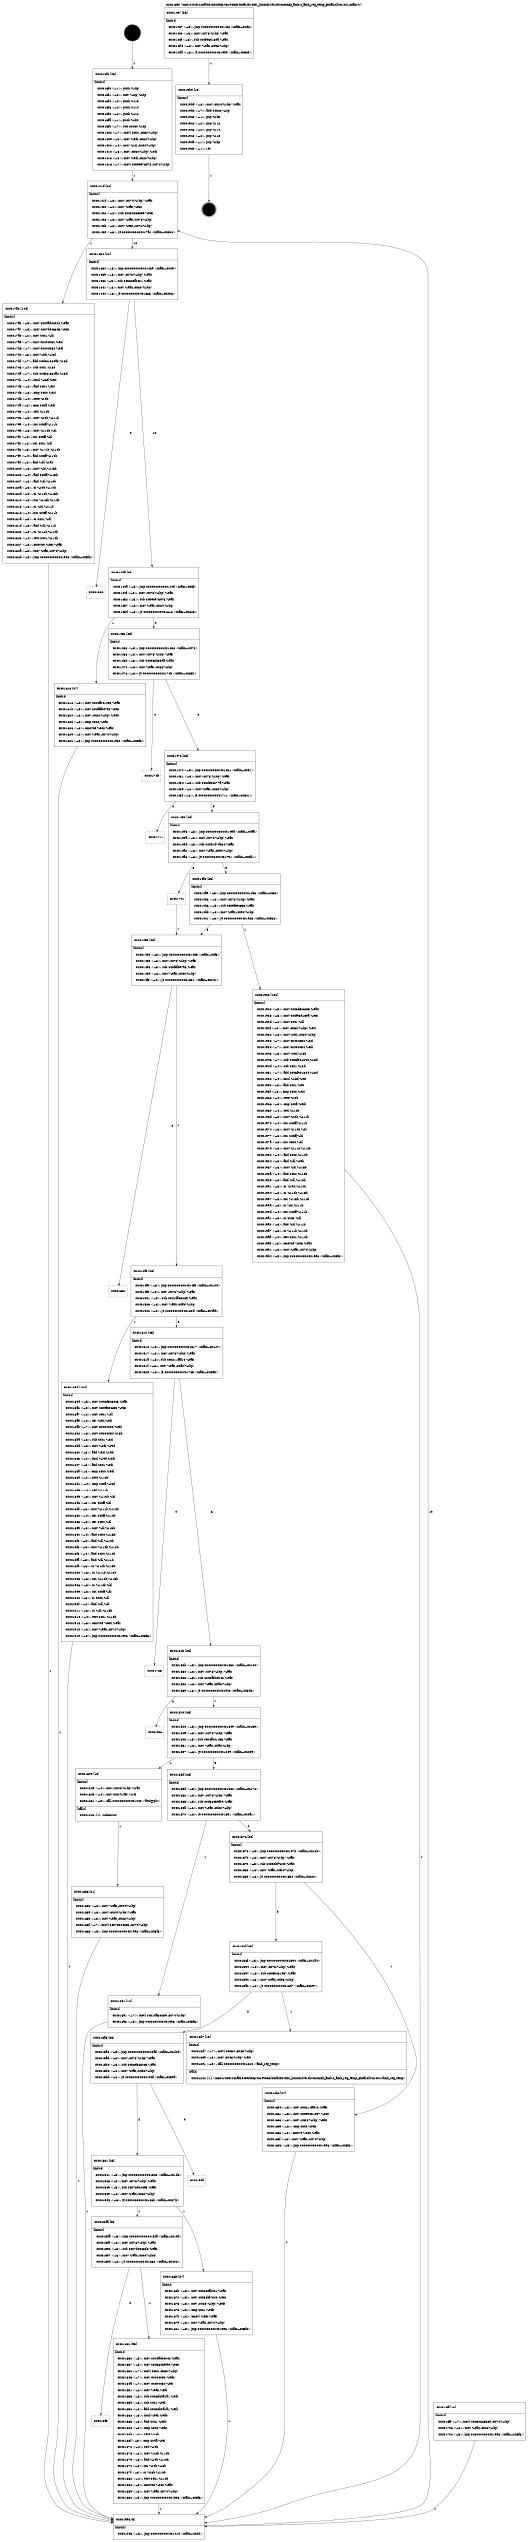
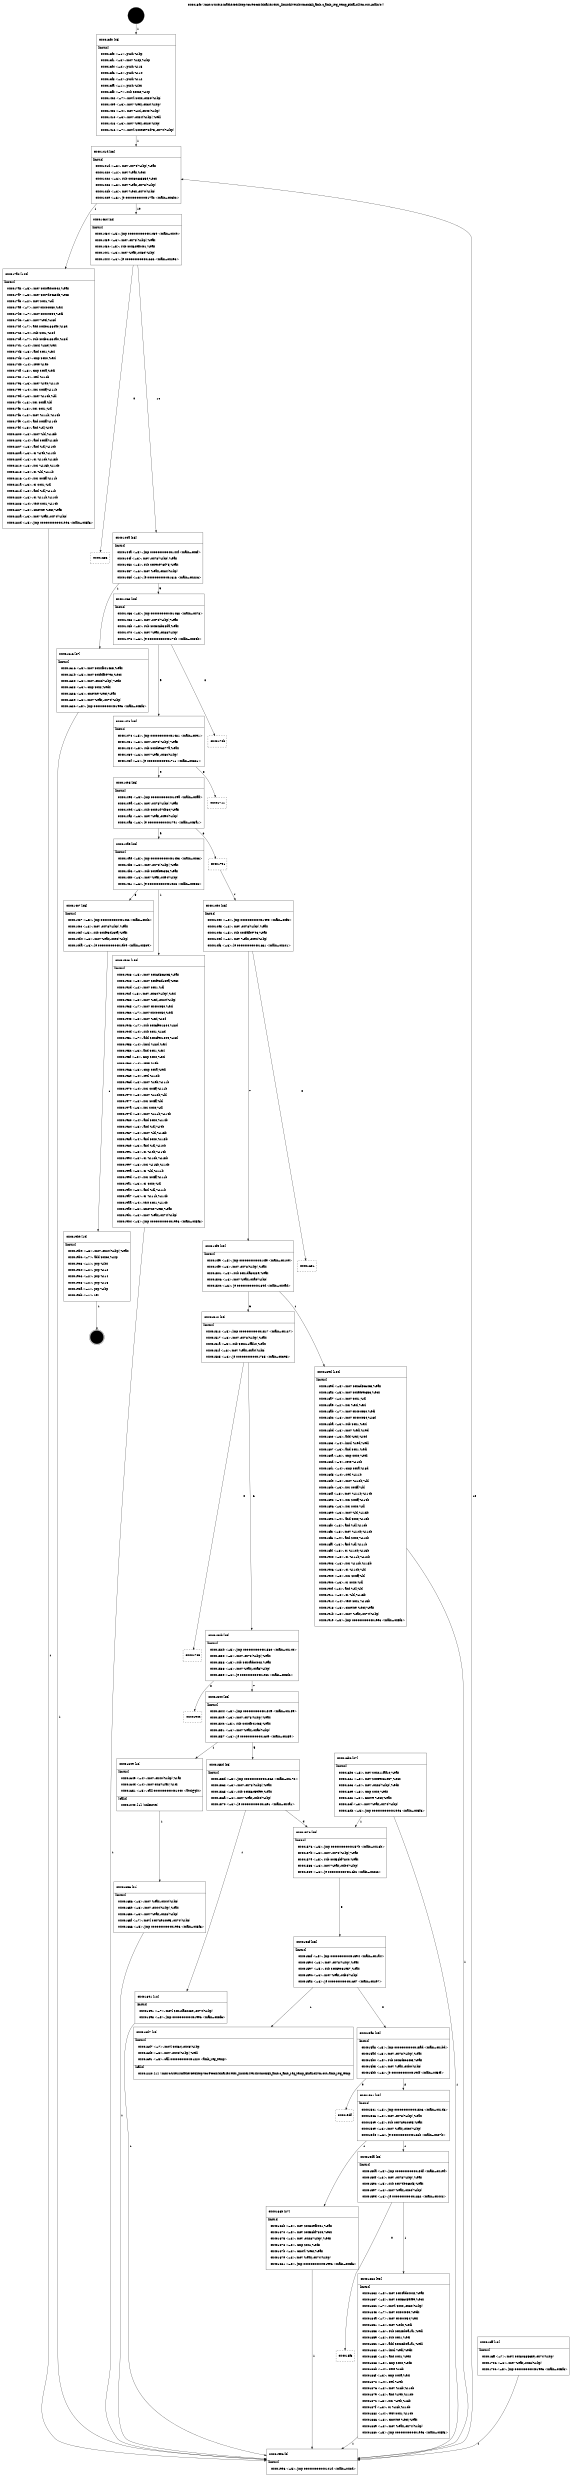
(206, 929) -> (134, 894)
(395, 2001) -> (359, 1821)
